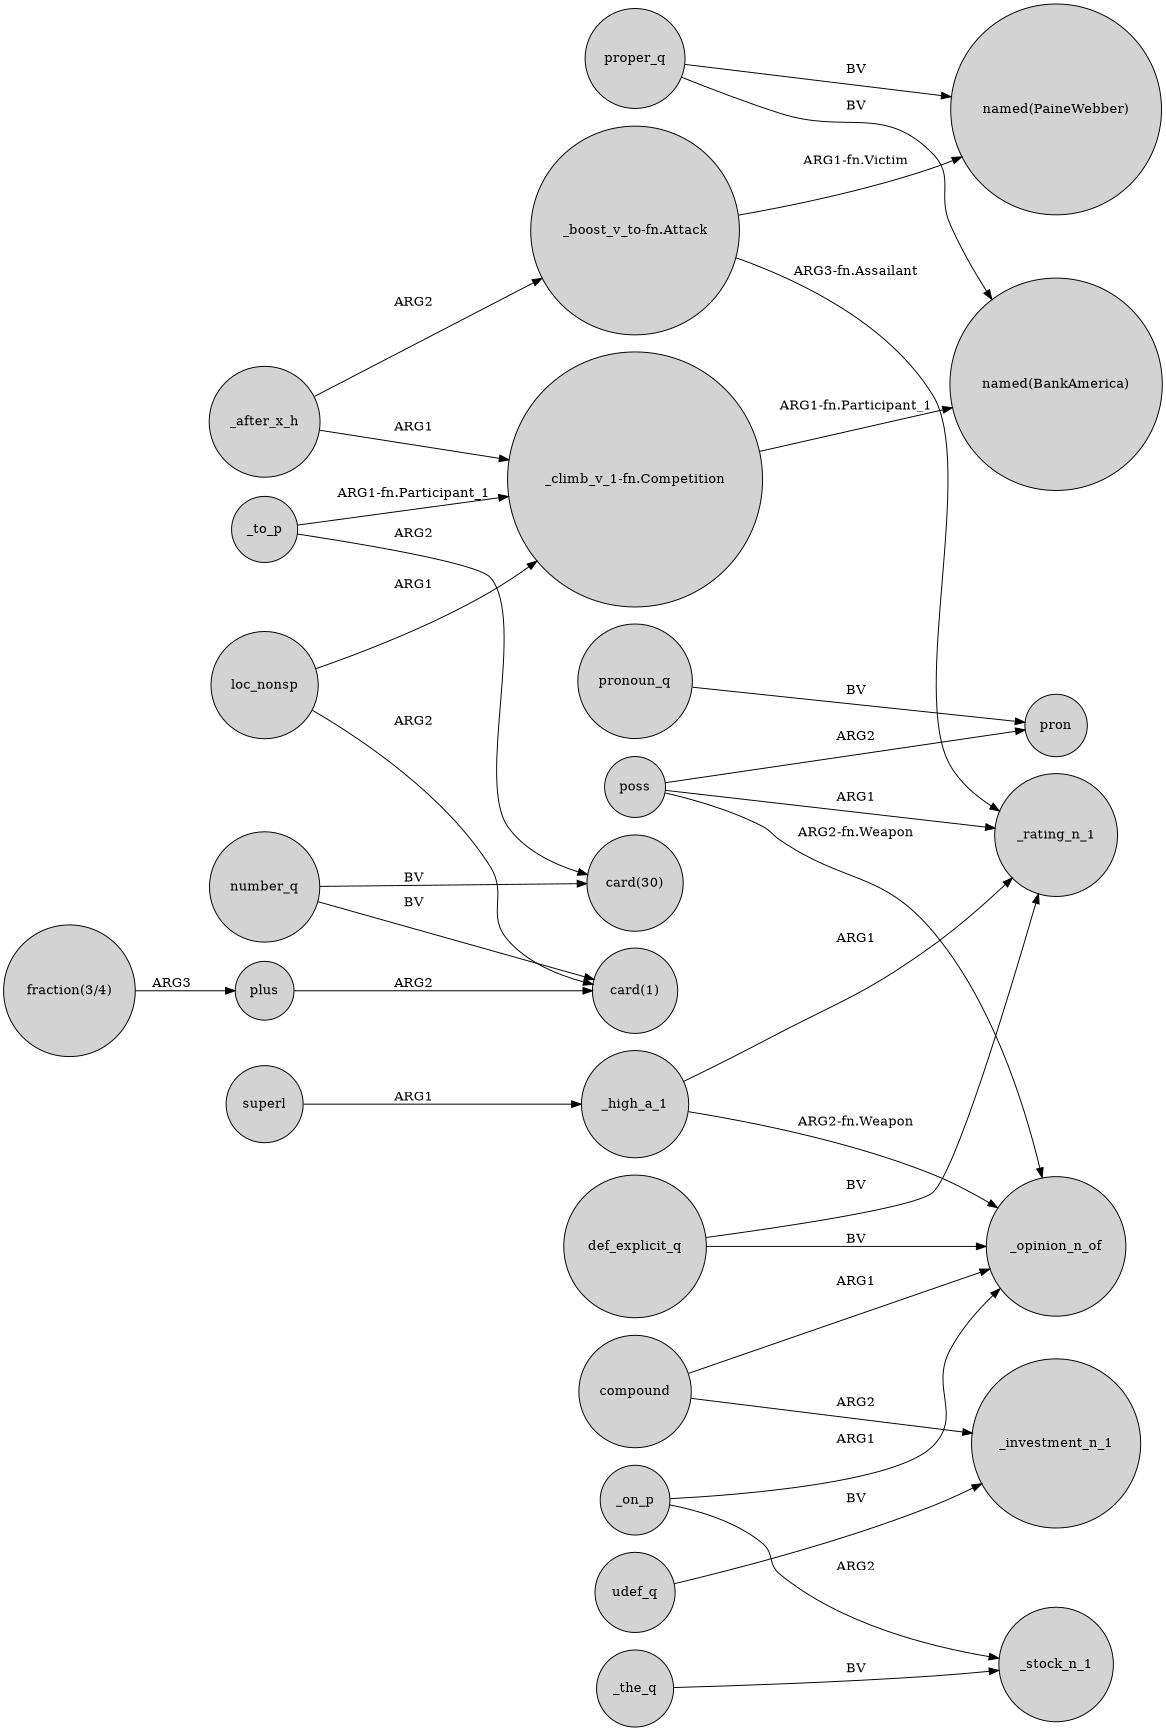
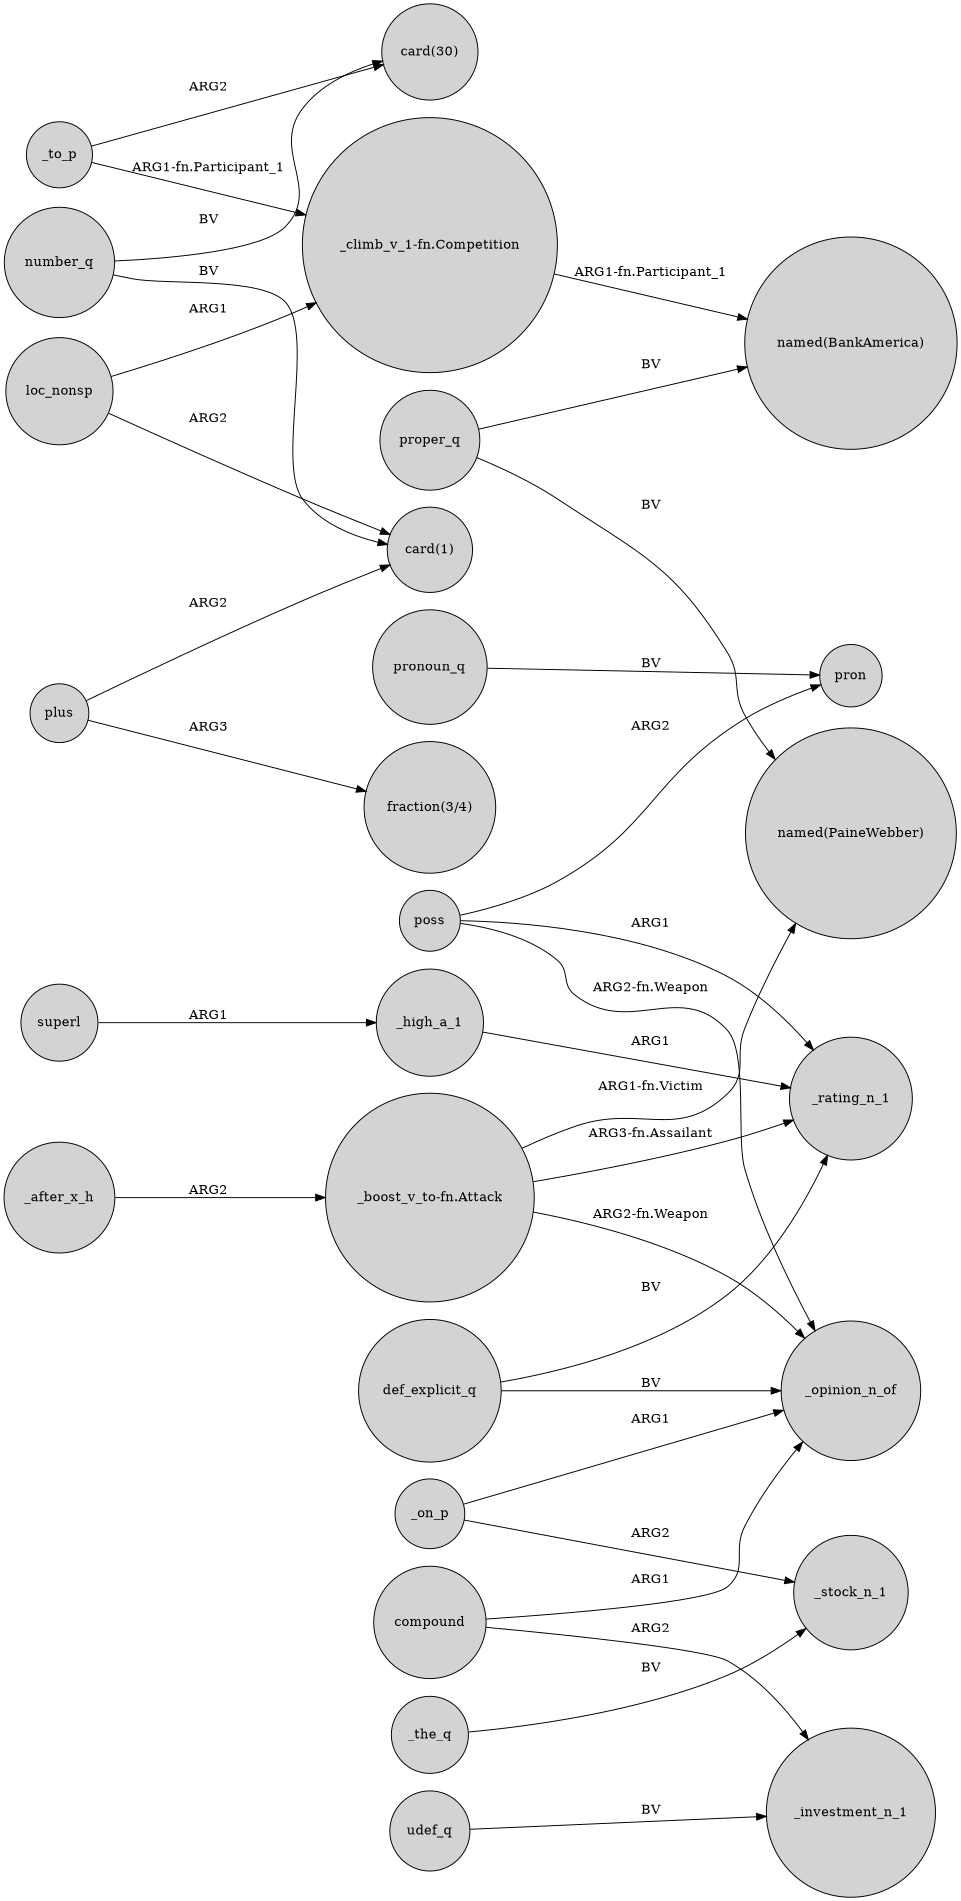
(409, 444) -> none
(180, 991) -> (222, 755)
(843, 1145) -> (675, 1252)
